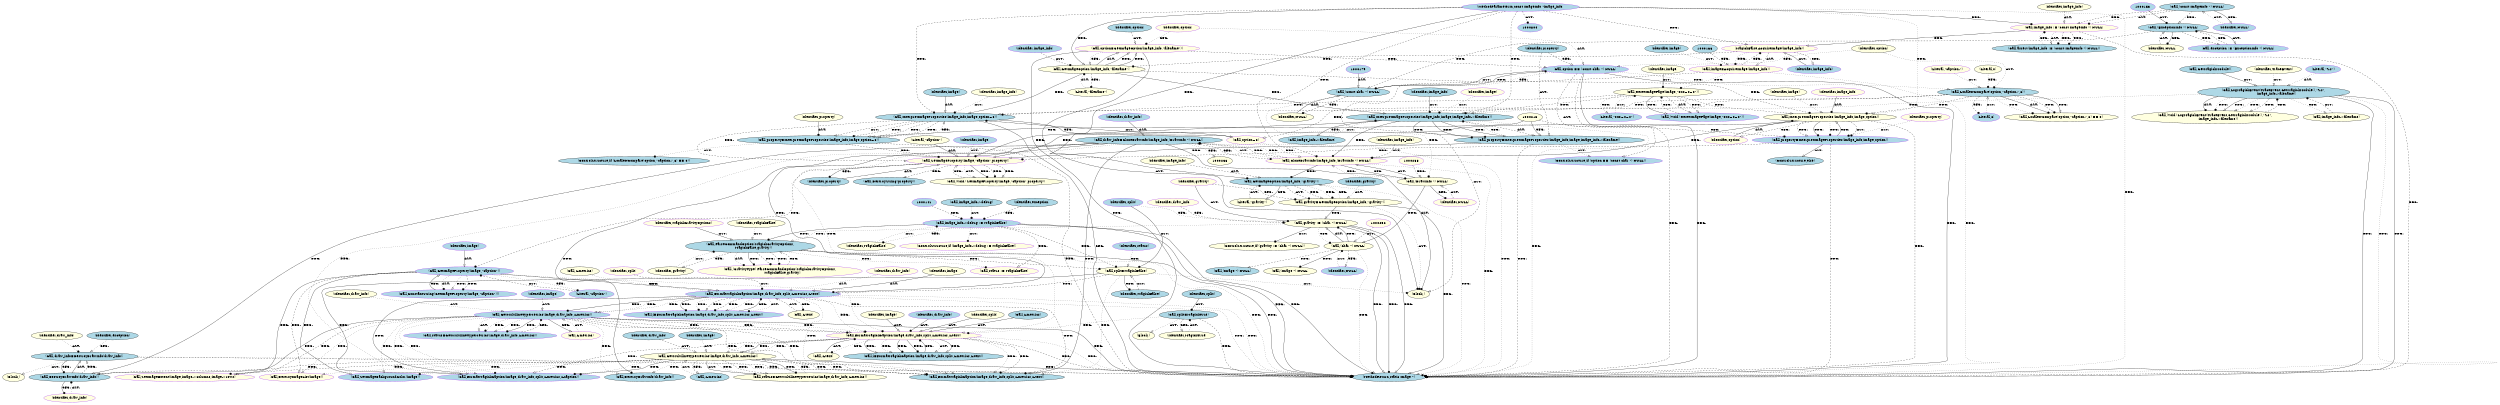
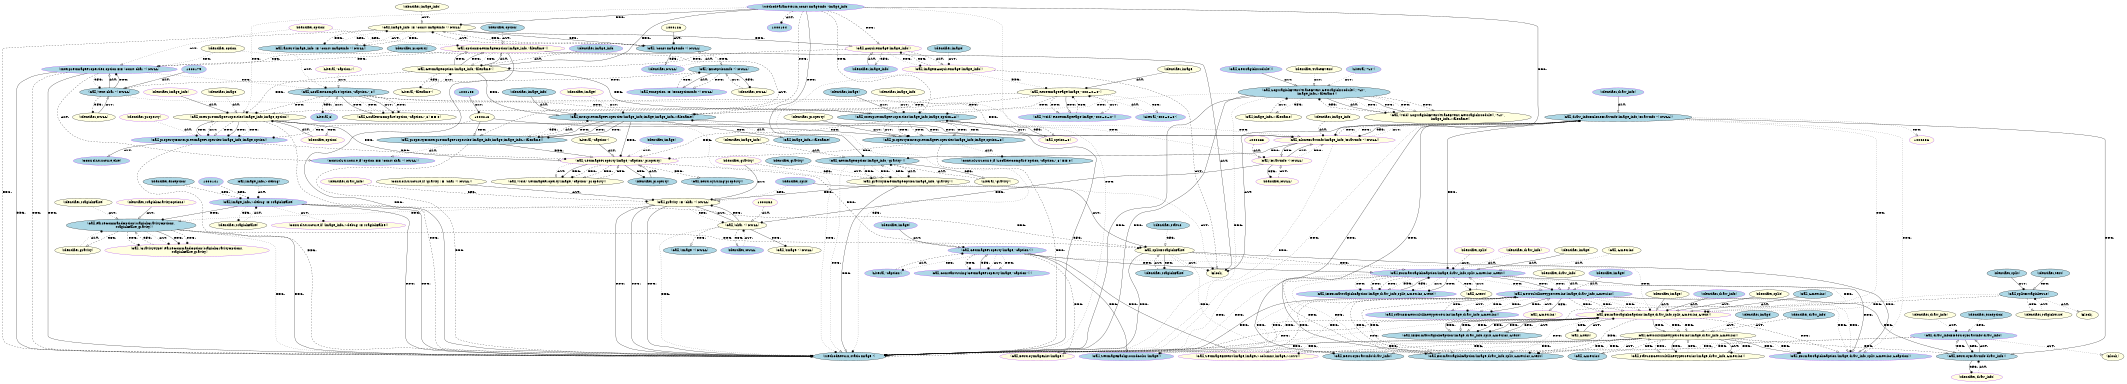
(2157, 17) -> (474, 104)
none -> (674, 28)
(1530, 28) -> (779, 28)
(2064, 28) -> (422, 28)
none -> (551, 38)
(1705, 48) -> none
(1769, 48) -> (883, 48)
(1338, 68) -> (1351, 13)
(1585, 69) -> (109, 69)
(1988, 69) -> none
(2211, 69) -> (1251, 69)
(1358, 92) -> (109, 92)
(1280, 149) -> (1120, 126)
(1224, 153) -> (1469, 124)
(1220, 161) -> (1922, 140)
(1795, 161) -> (102, 161)
(1422, 171) -> (1258, 151)
(1372, 173) -> (1287, 147)
(1427, 182) -> (1282, 161)
(1399, 222) -> (1000, 190)
(1971, 223) -> (877, 213)
(1294, 234) -> (560, 192)
(1134, 246) -> (1168, 225)
(1004, 271) -> none
none -> (2050, 273)
none -> (1133, 339)
(85, 356) -> (1964, 336)
